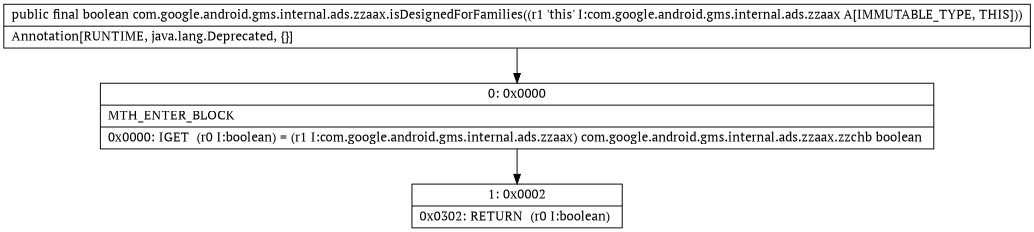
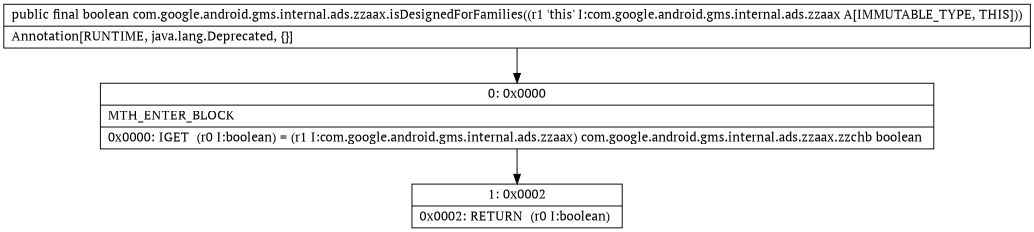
(517, 216) -> (517, 216)
